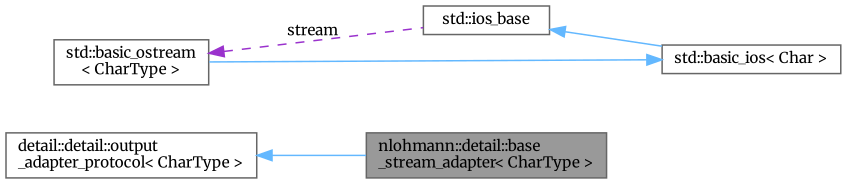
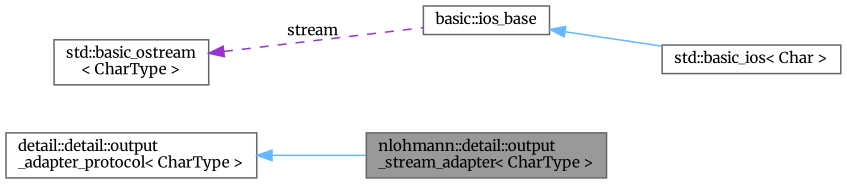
(486, 20) -> (486, 20)
(428, 61) -> none
(486, 155) -> (486, 155)
